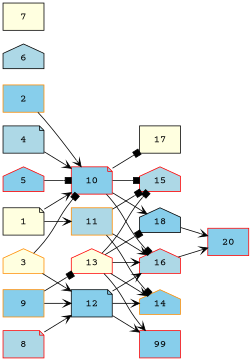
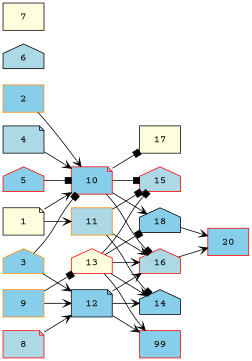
(24, 262) -> (24, 262)
(160, 303) -> (160, 303)
